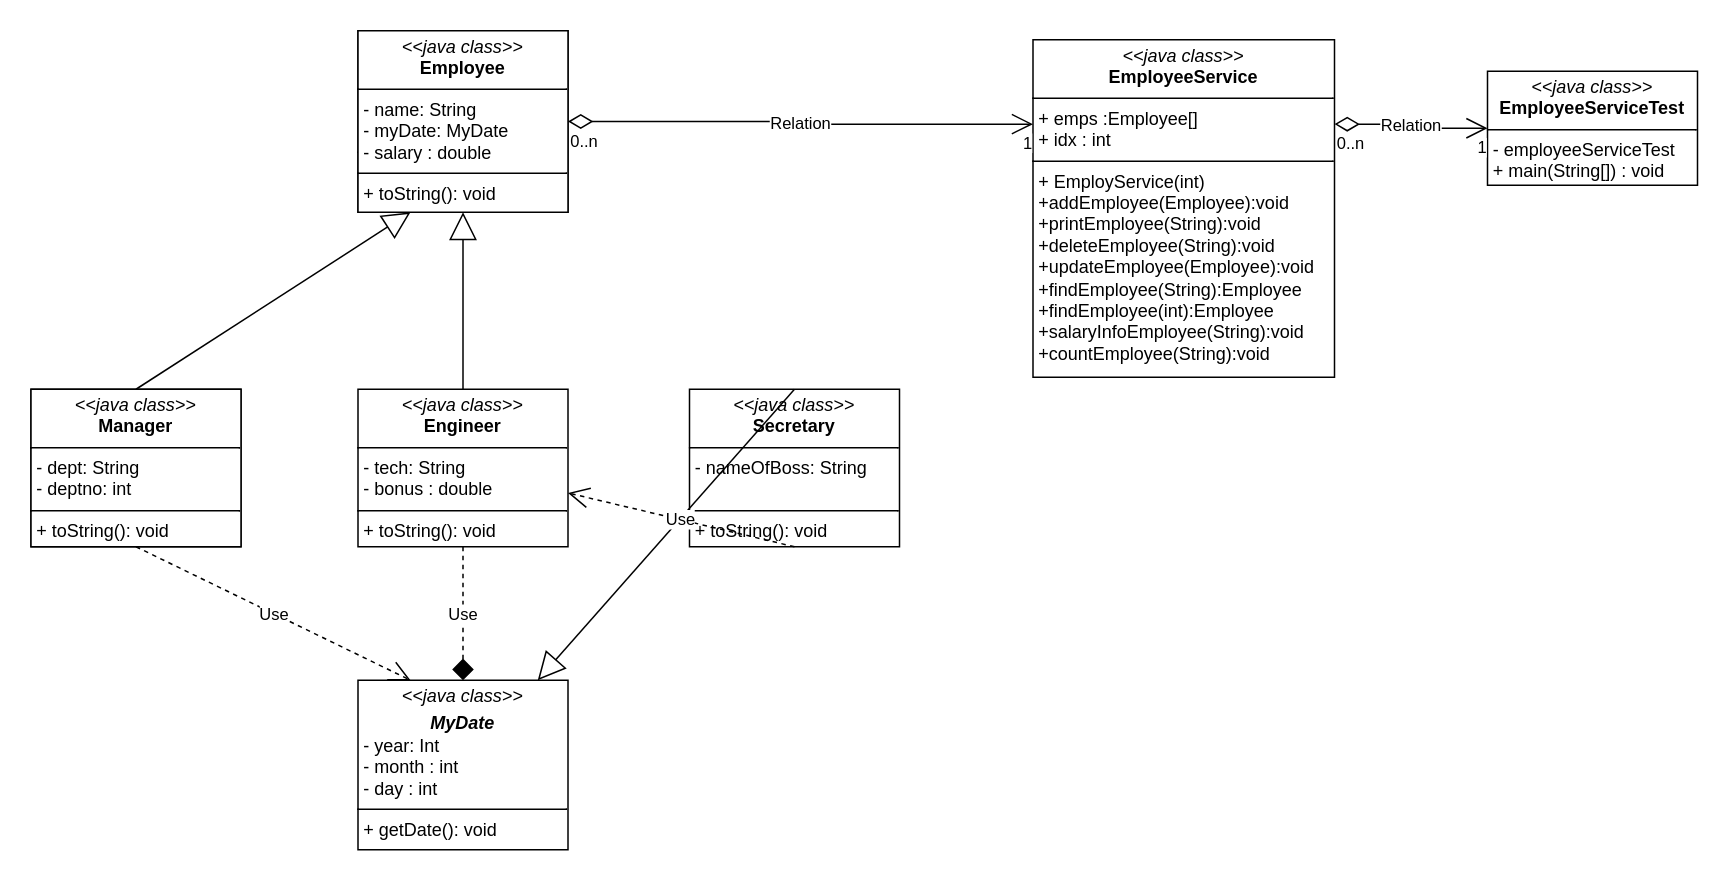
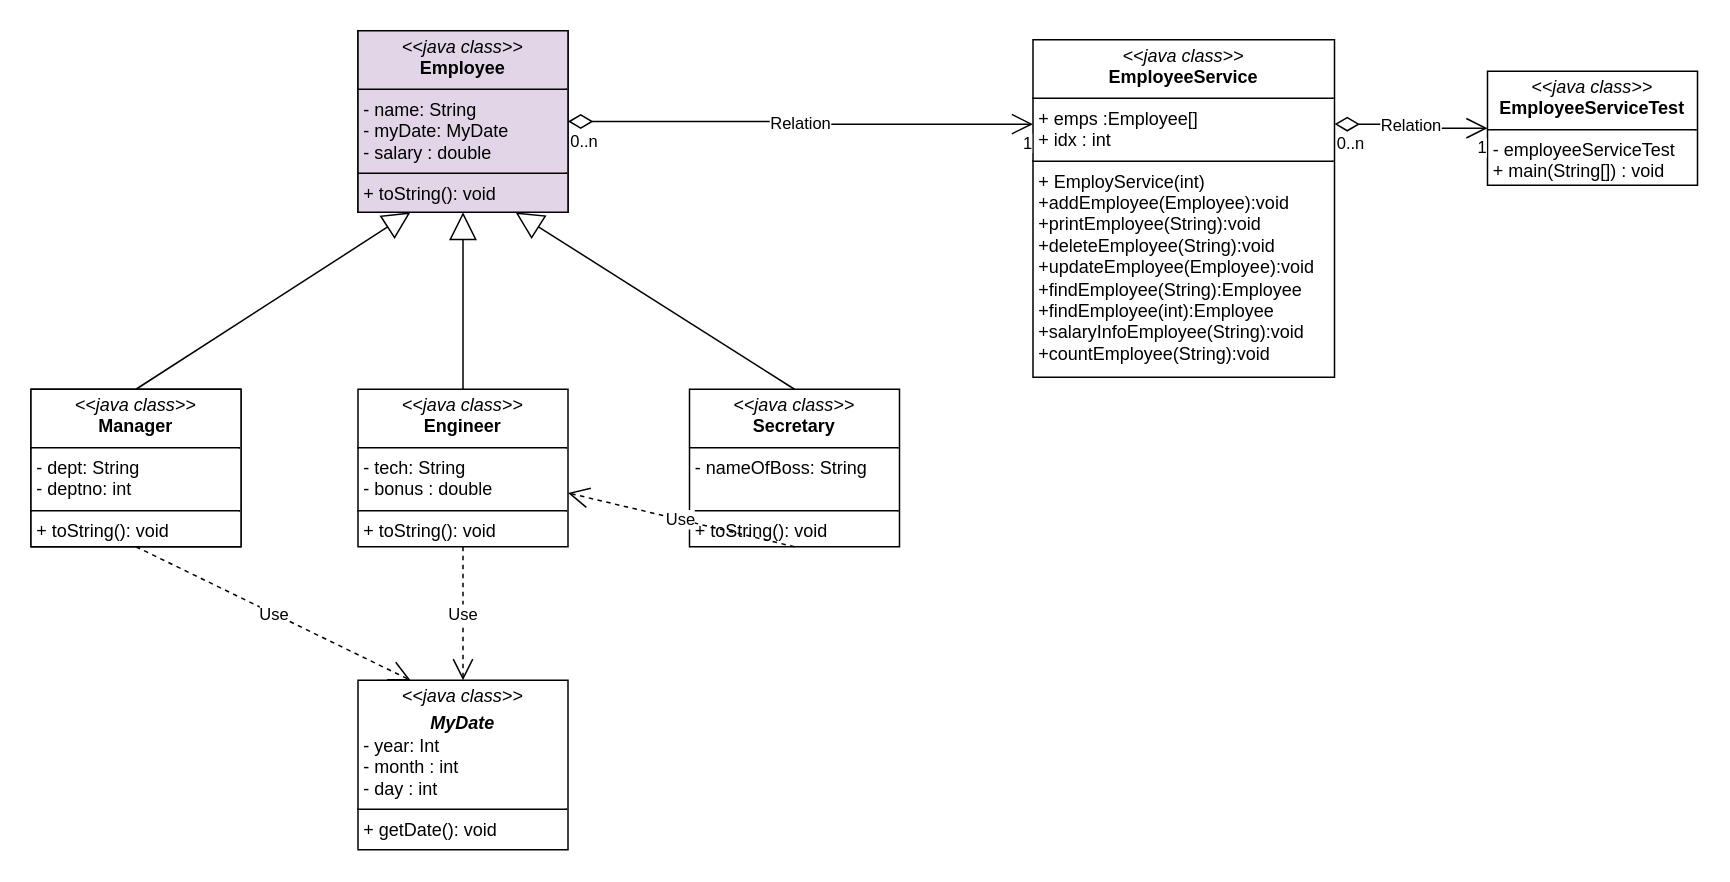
(463, 122) -> (463, 122)
(614, 594) -> (667, 308)
(463, 658) -> (463, 667)
